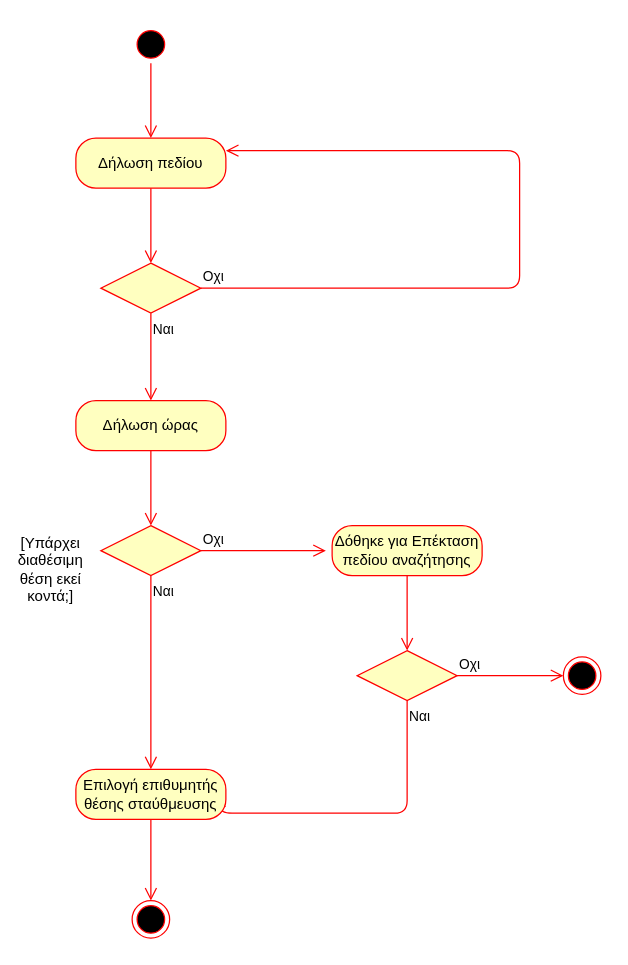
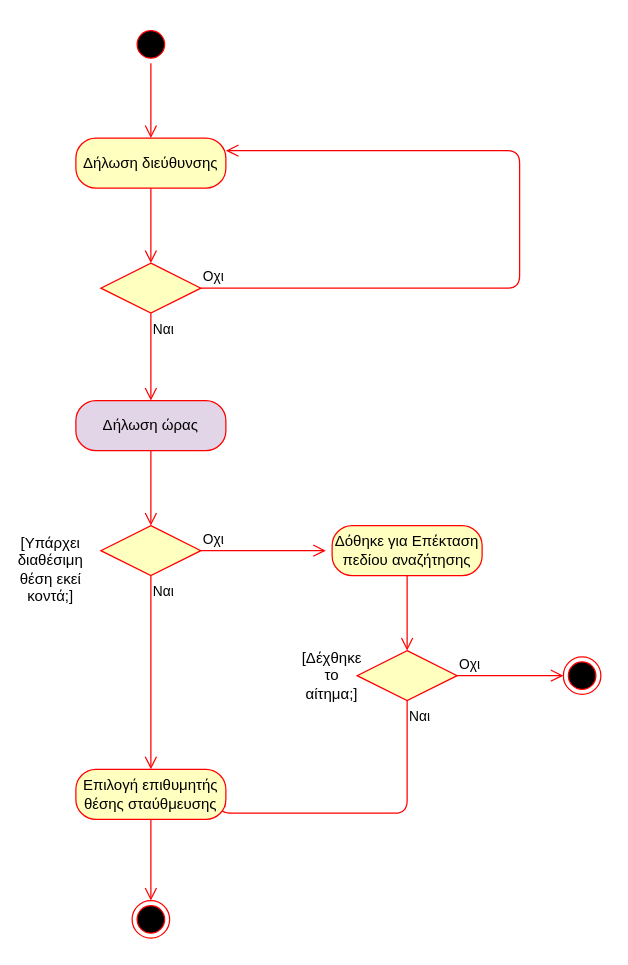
(151, 163) -> (151, 163)
(151, 426) -> (151, 426)
none -> (332, 676)
